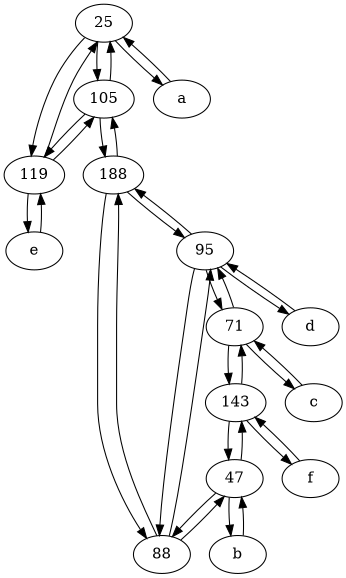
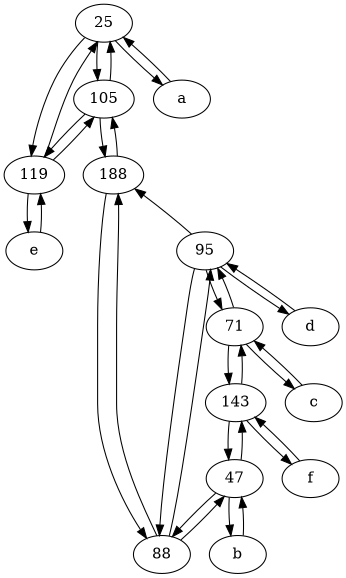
(151, 212) -> none
